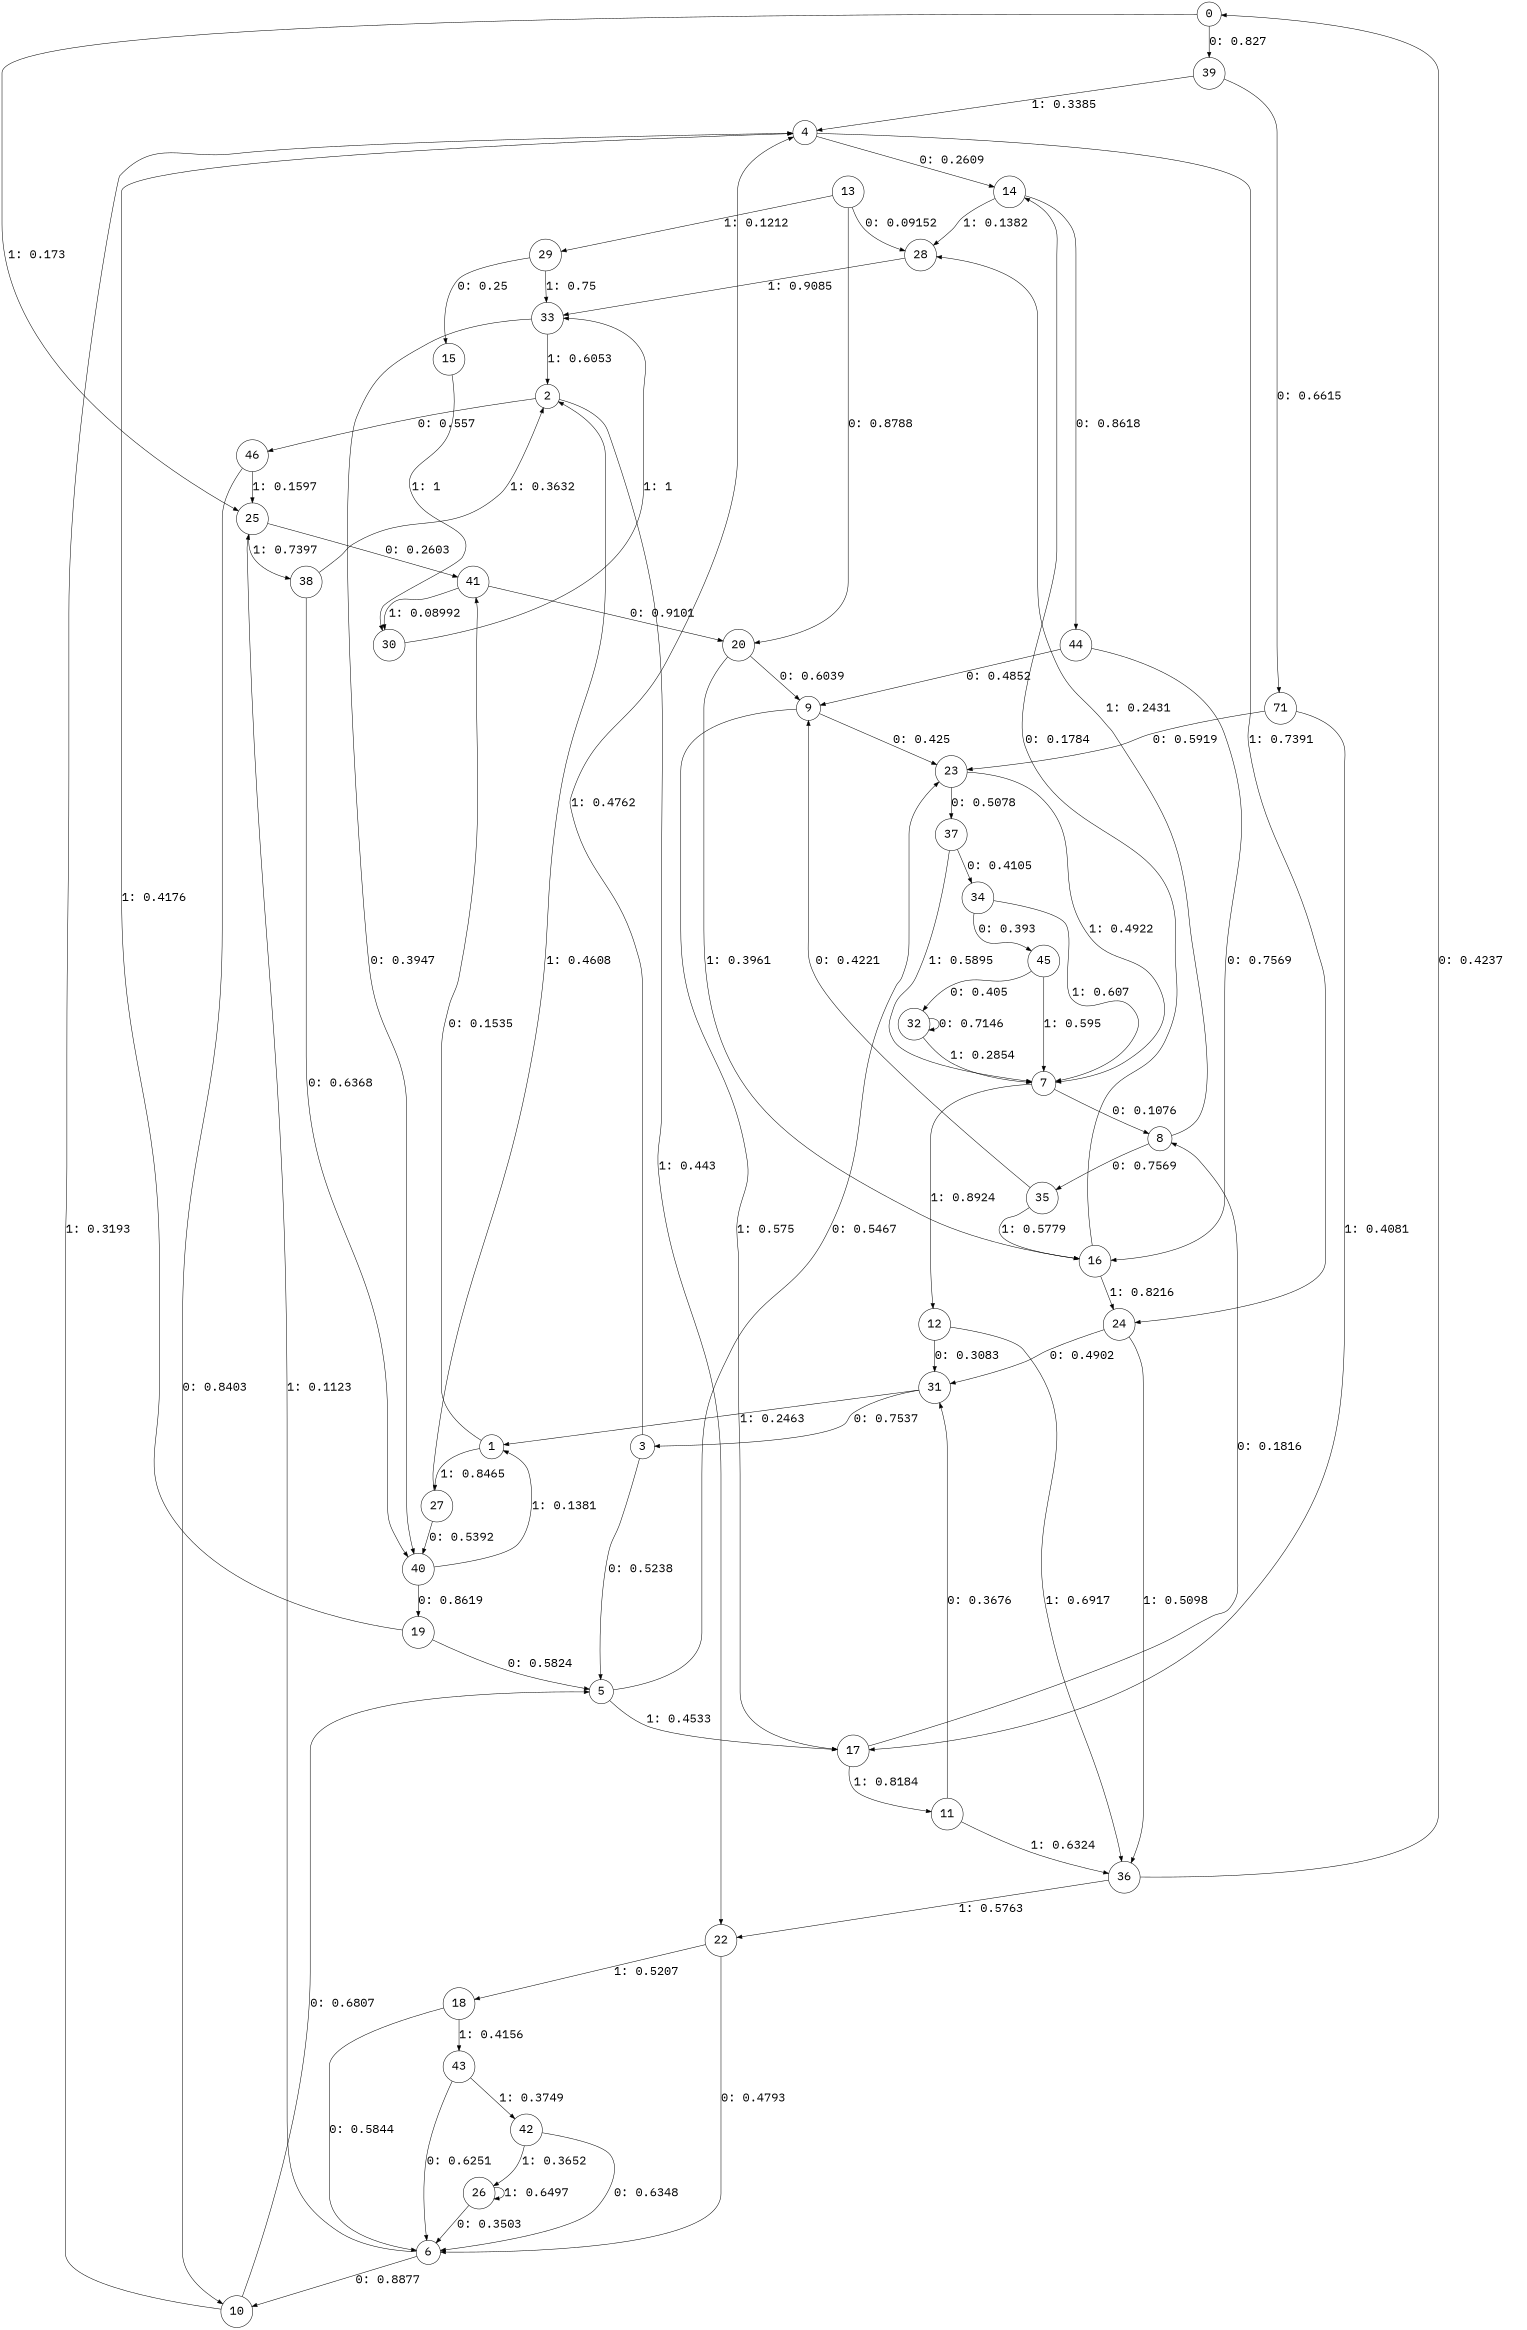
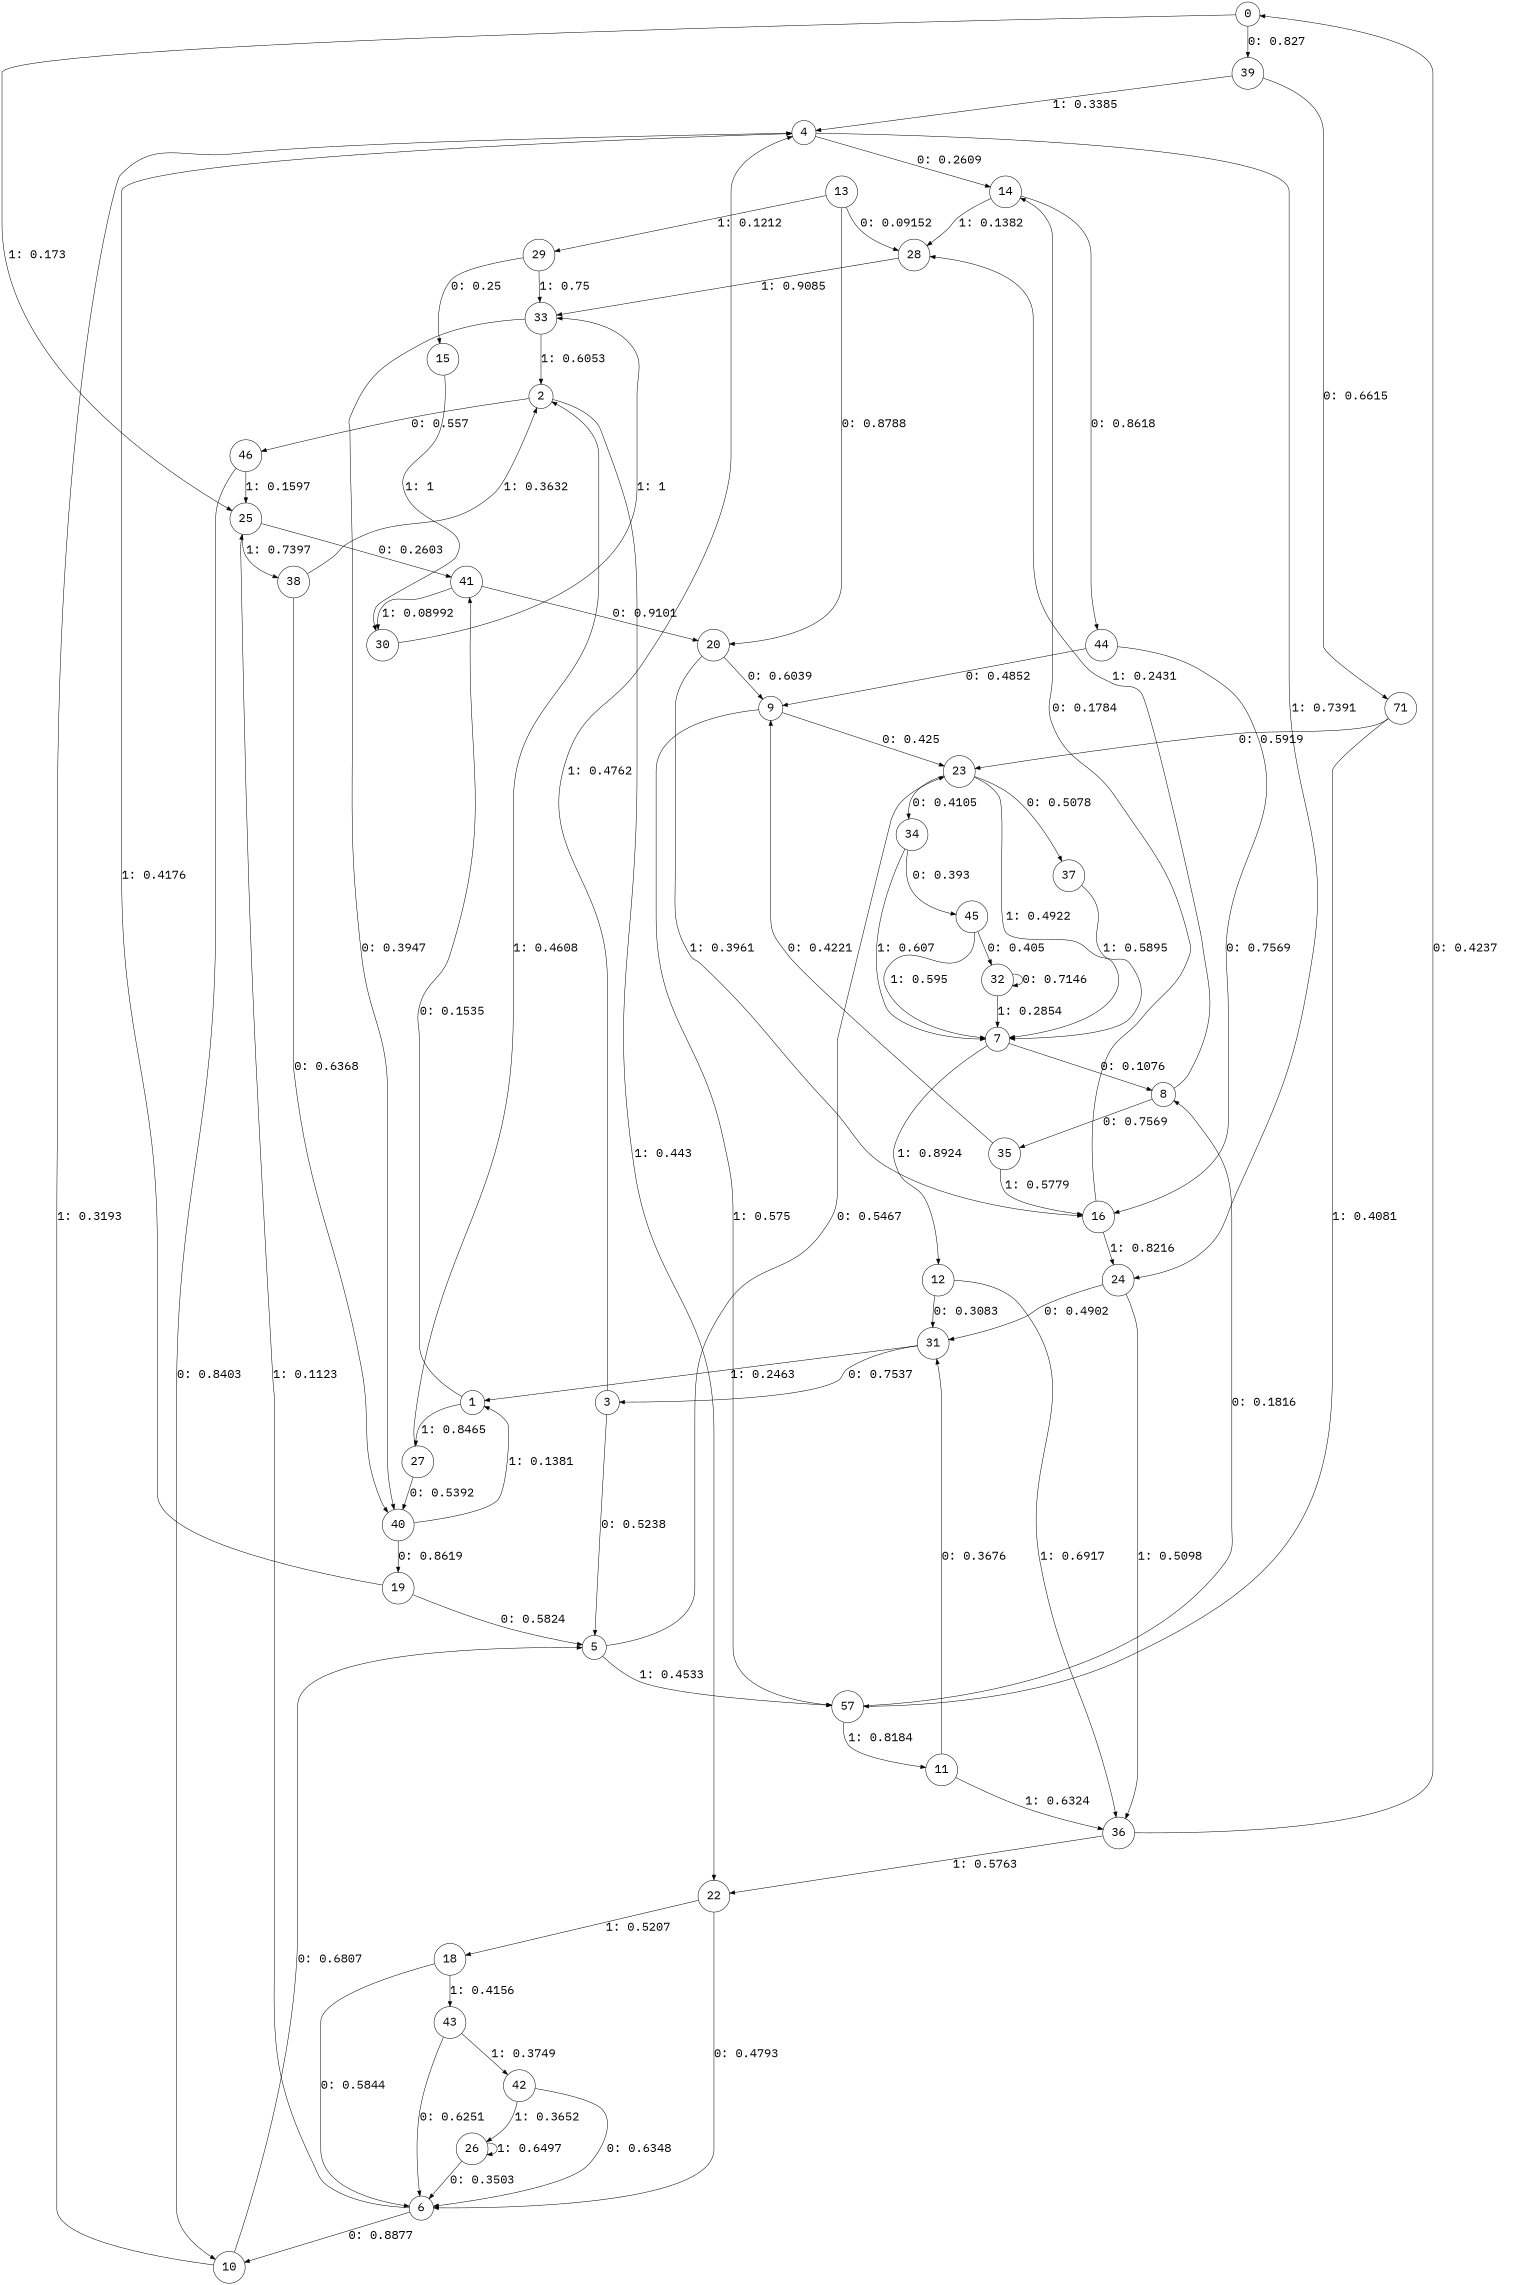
(964, 864) -> (913, 796)
(853, 1751) -> (848, 1707)
